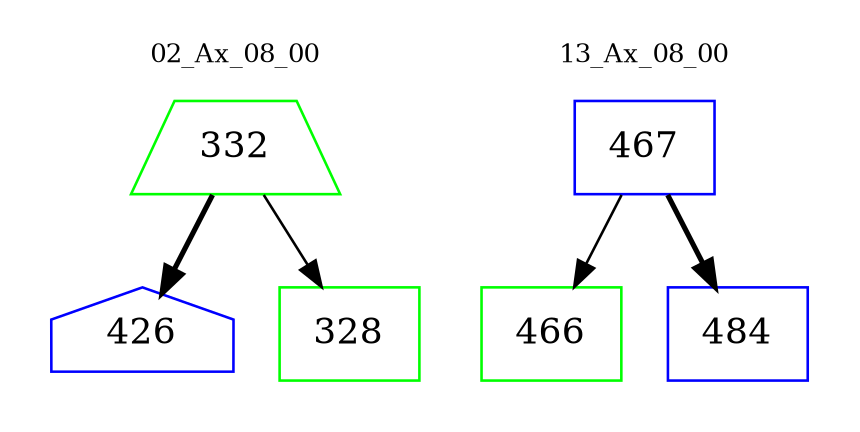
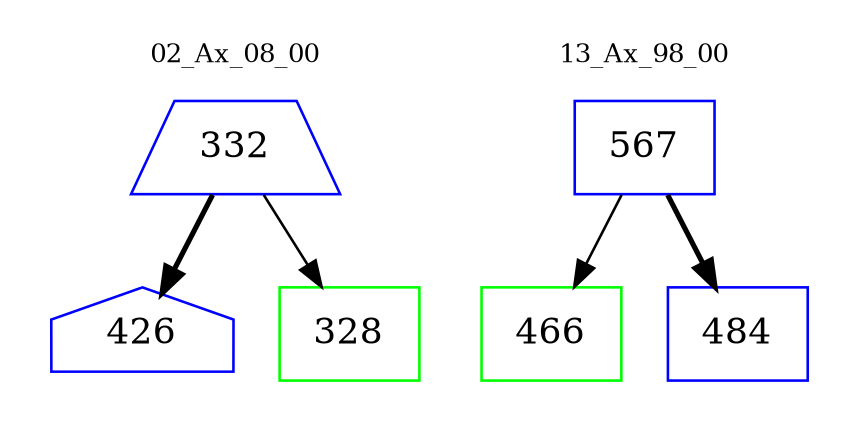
(645, 56) -> (645, 56)
(236, 148) -> (236, 148)
(645, 148) -> (645, 148)
